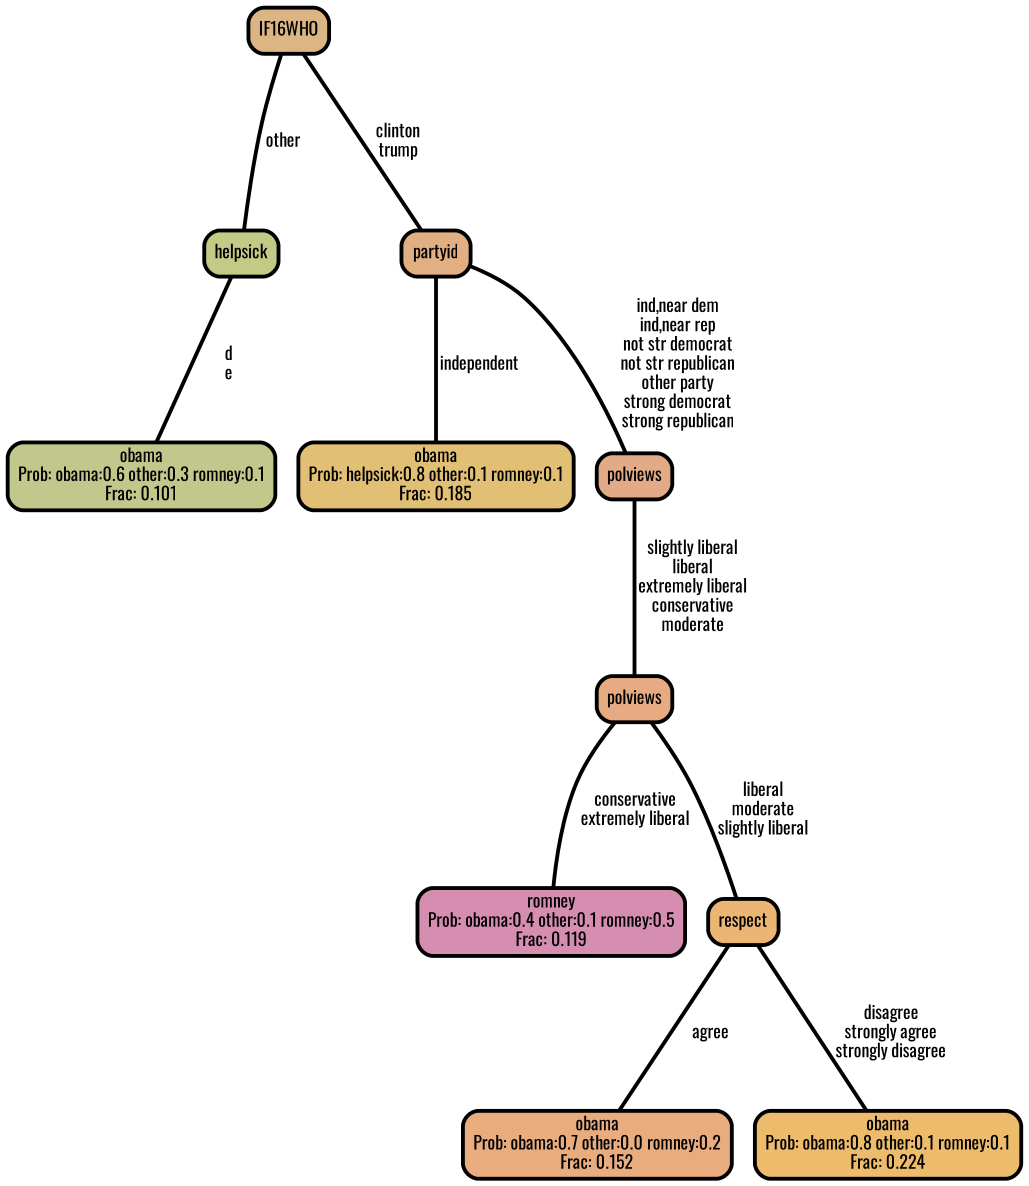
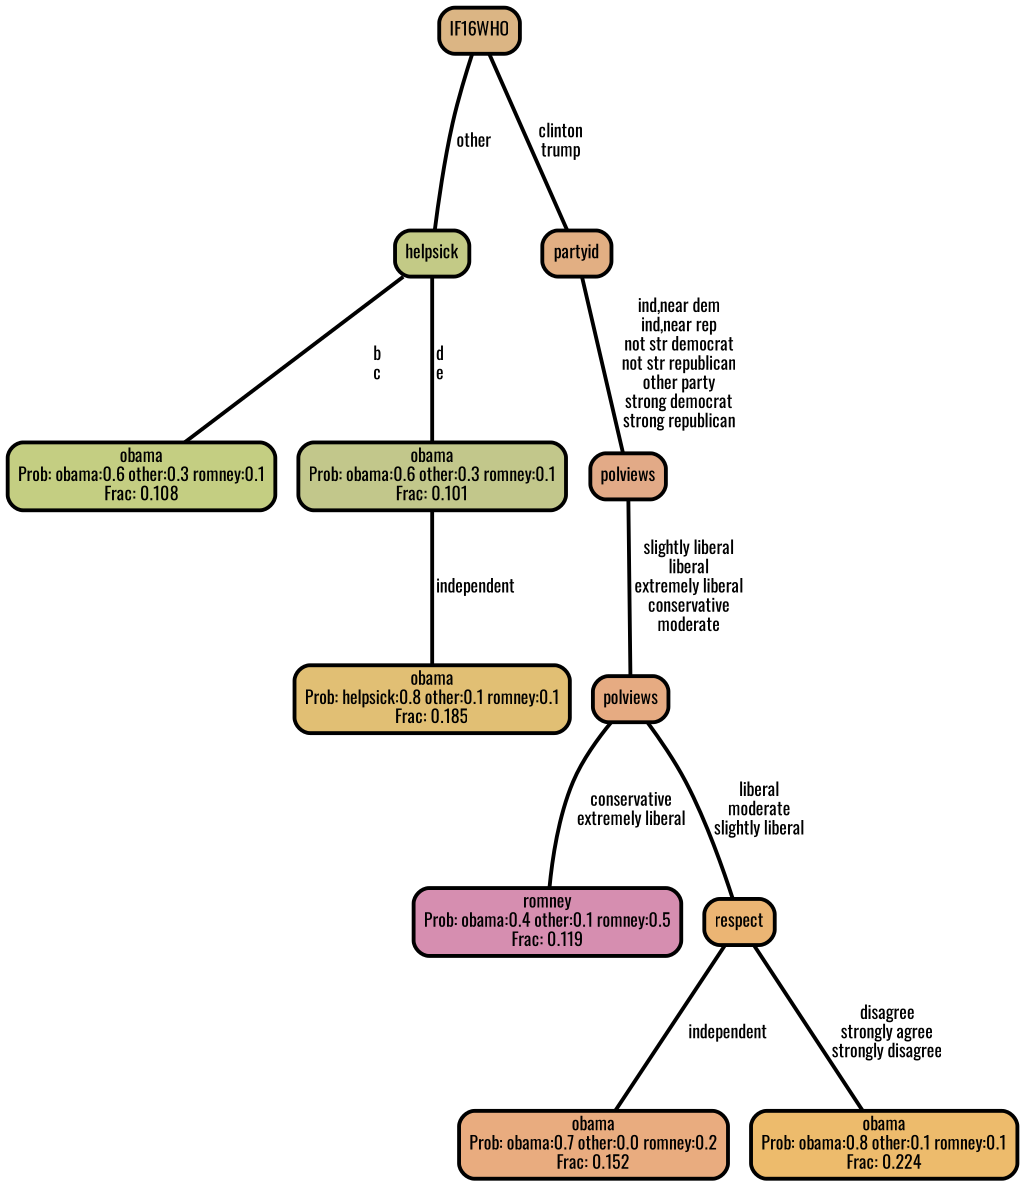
(436, 359) -> (432, 588)
none -> (142, 476)
(709, 1033) -> (726, 1033)
